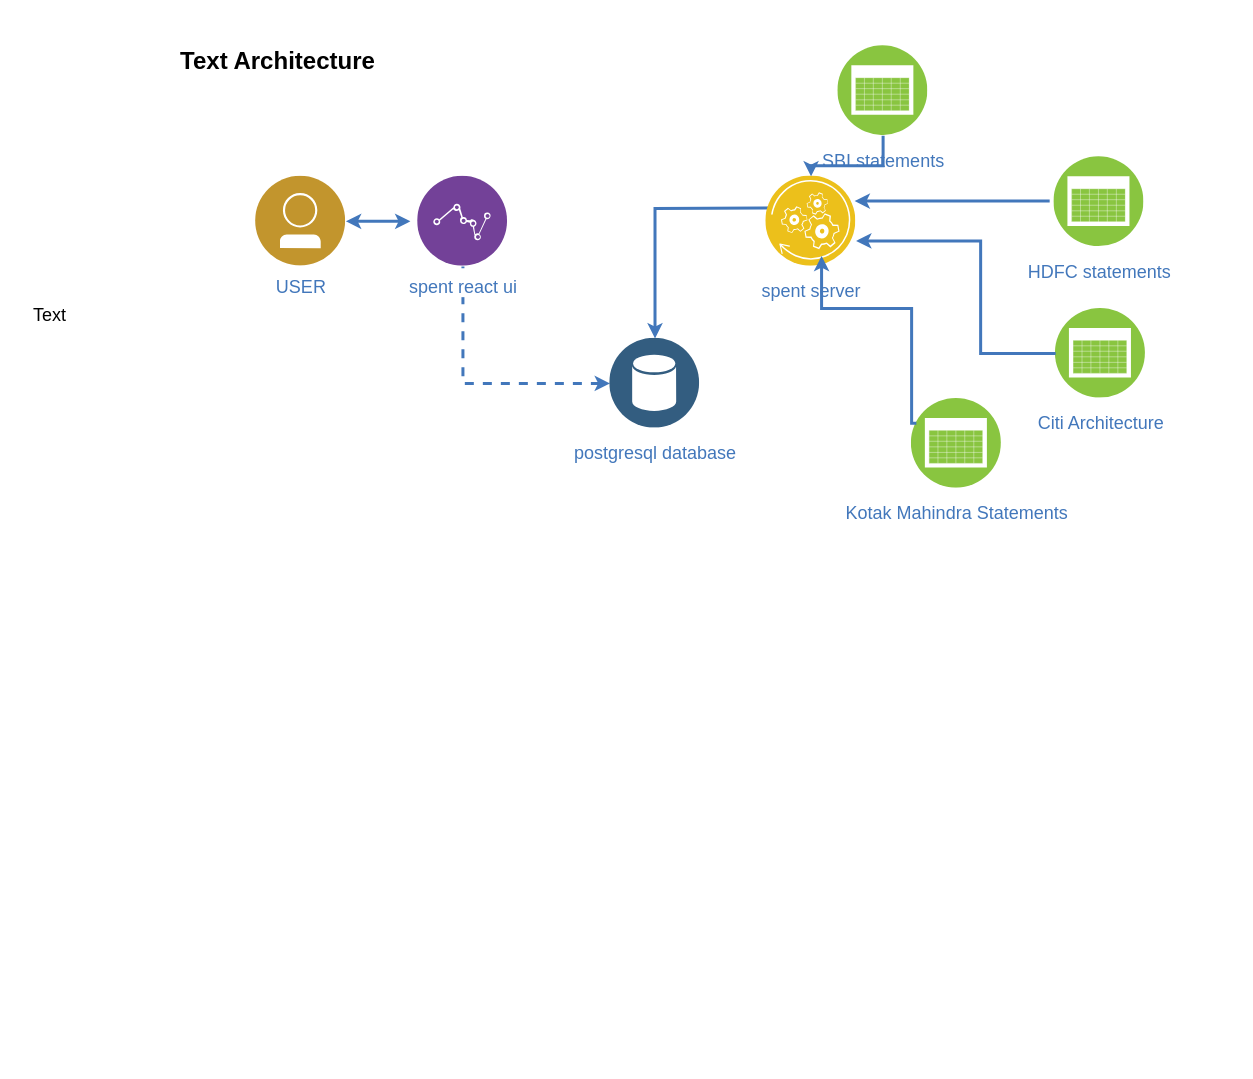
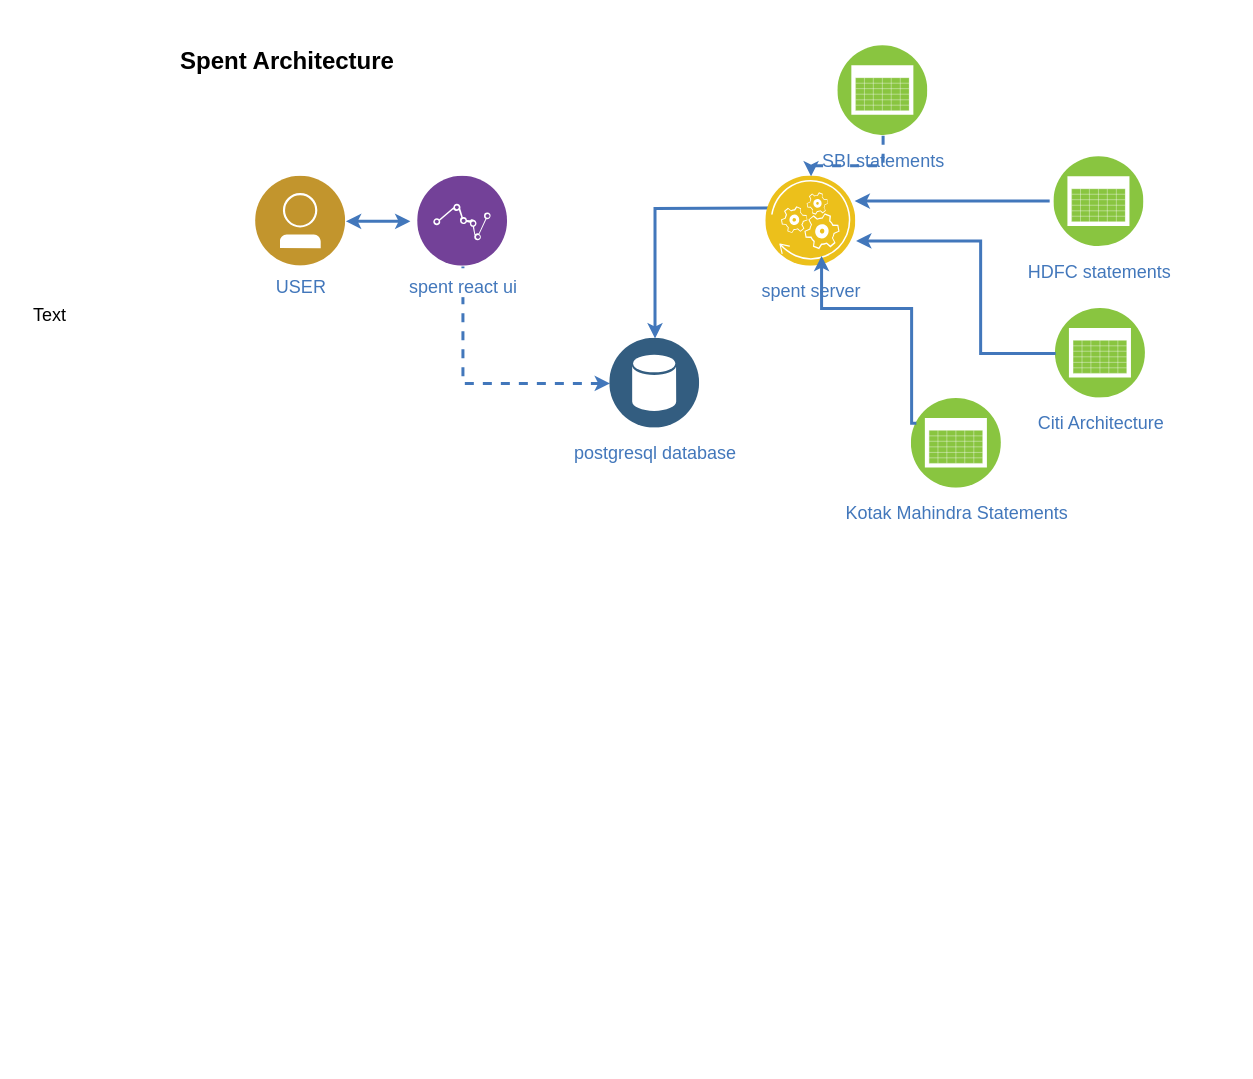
(289, 61) -> (295, 61)
(864, 166) -> (864, 166)
